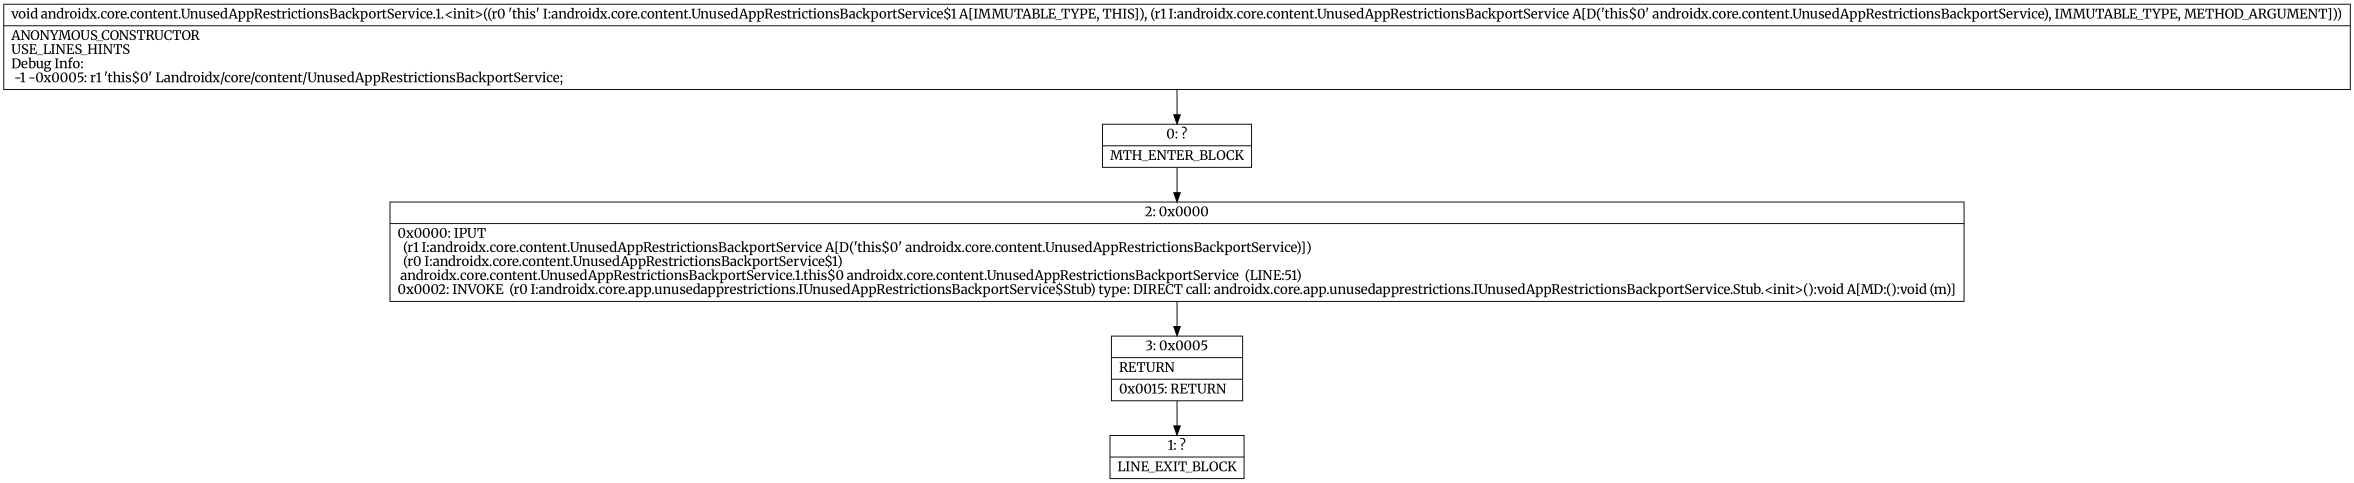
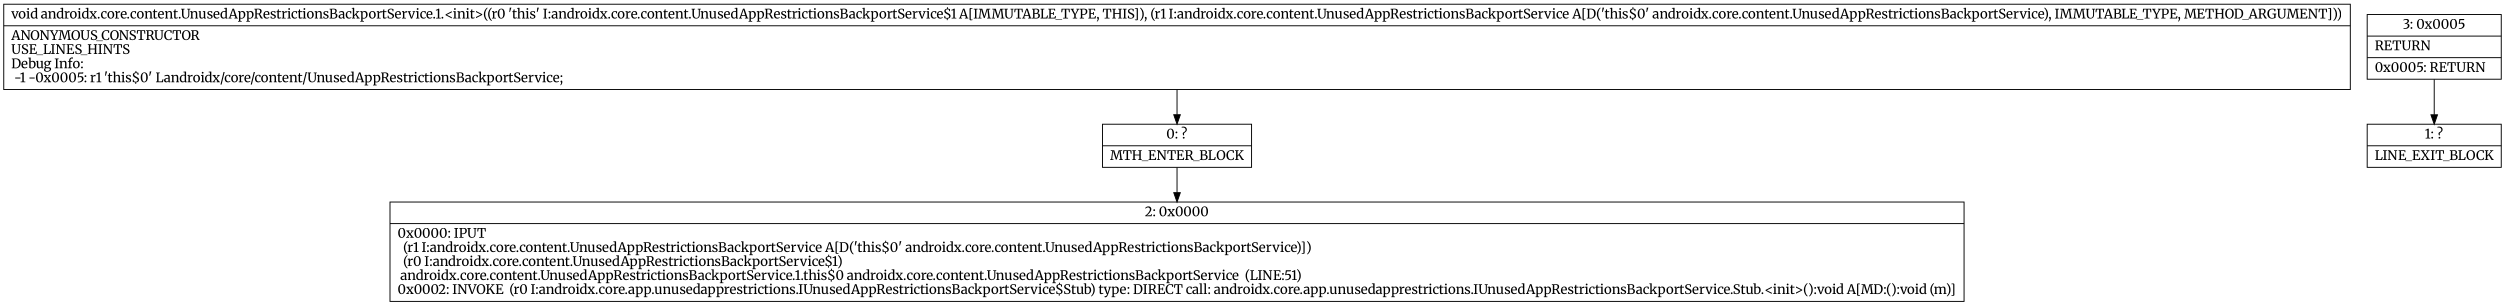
(1177, 314) -> none
(1177, 390) -> (2434, 68)
